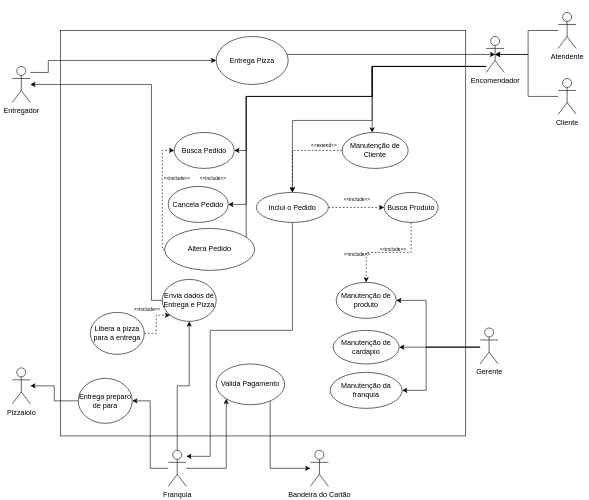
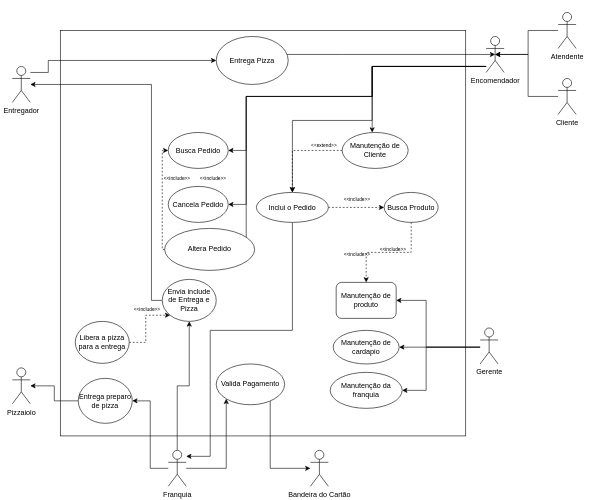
(204, 150) -> (198, 150)
(189, 300) -> (189, 300)
(366, 300) -> (366, 300)
(117, 333) -> (102, 342)
(105, 401) -> (105, 401)
